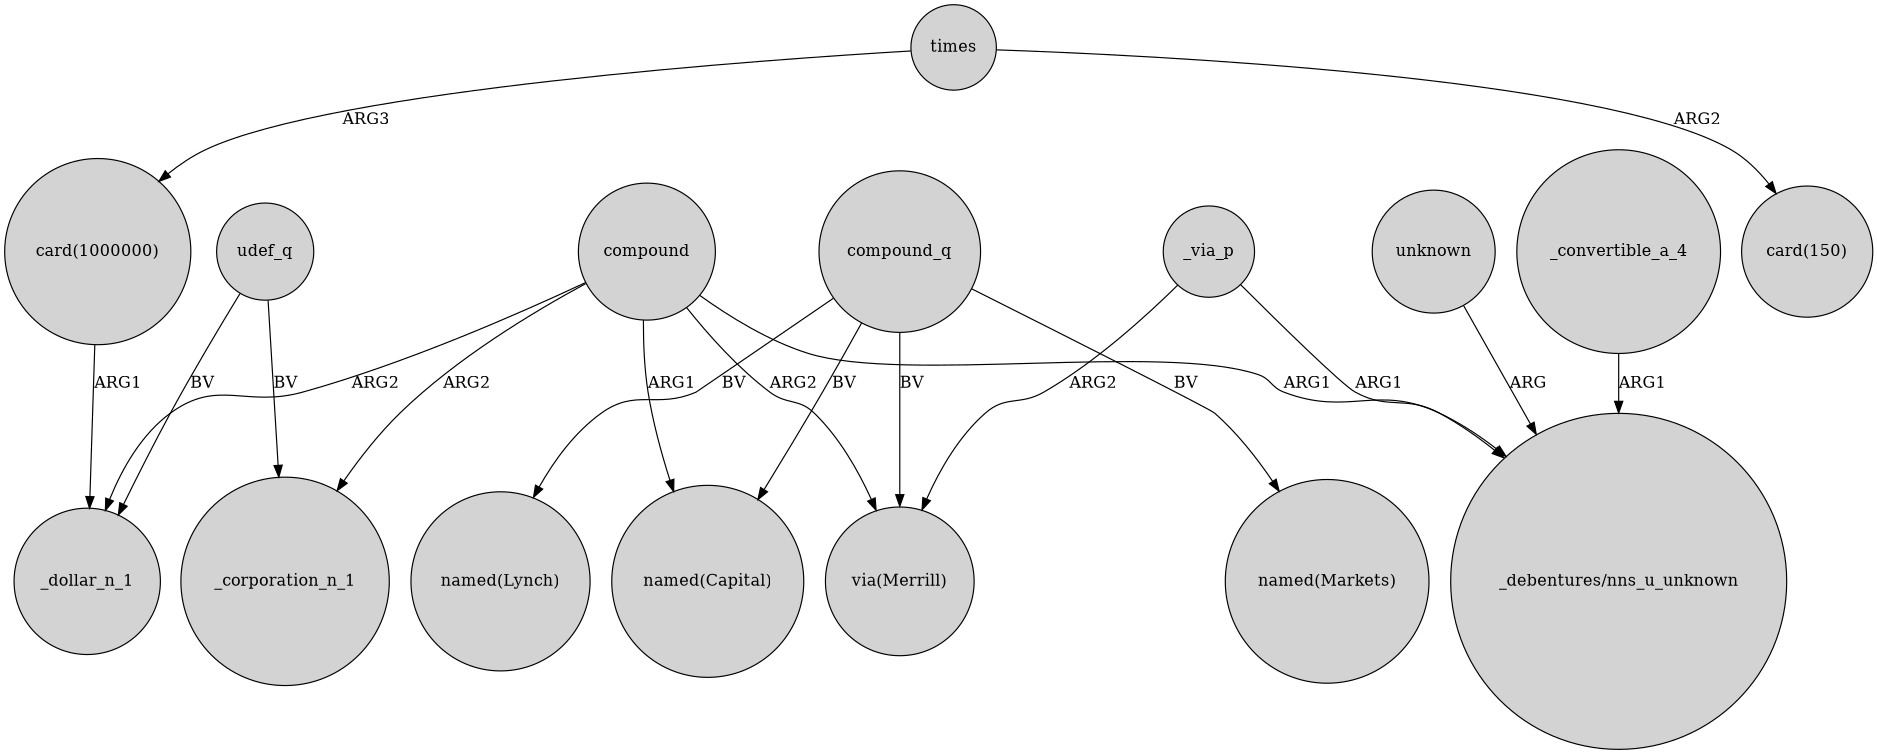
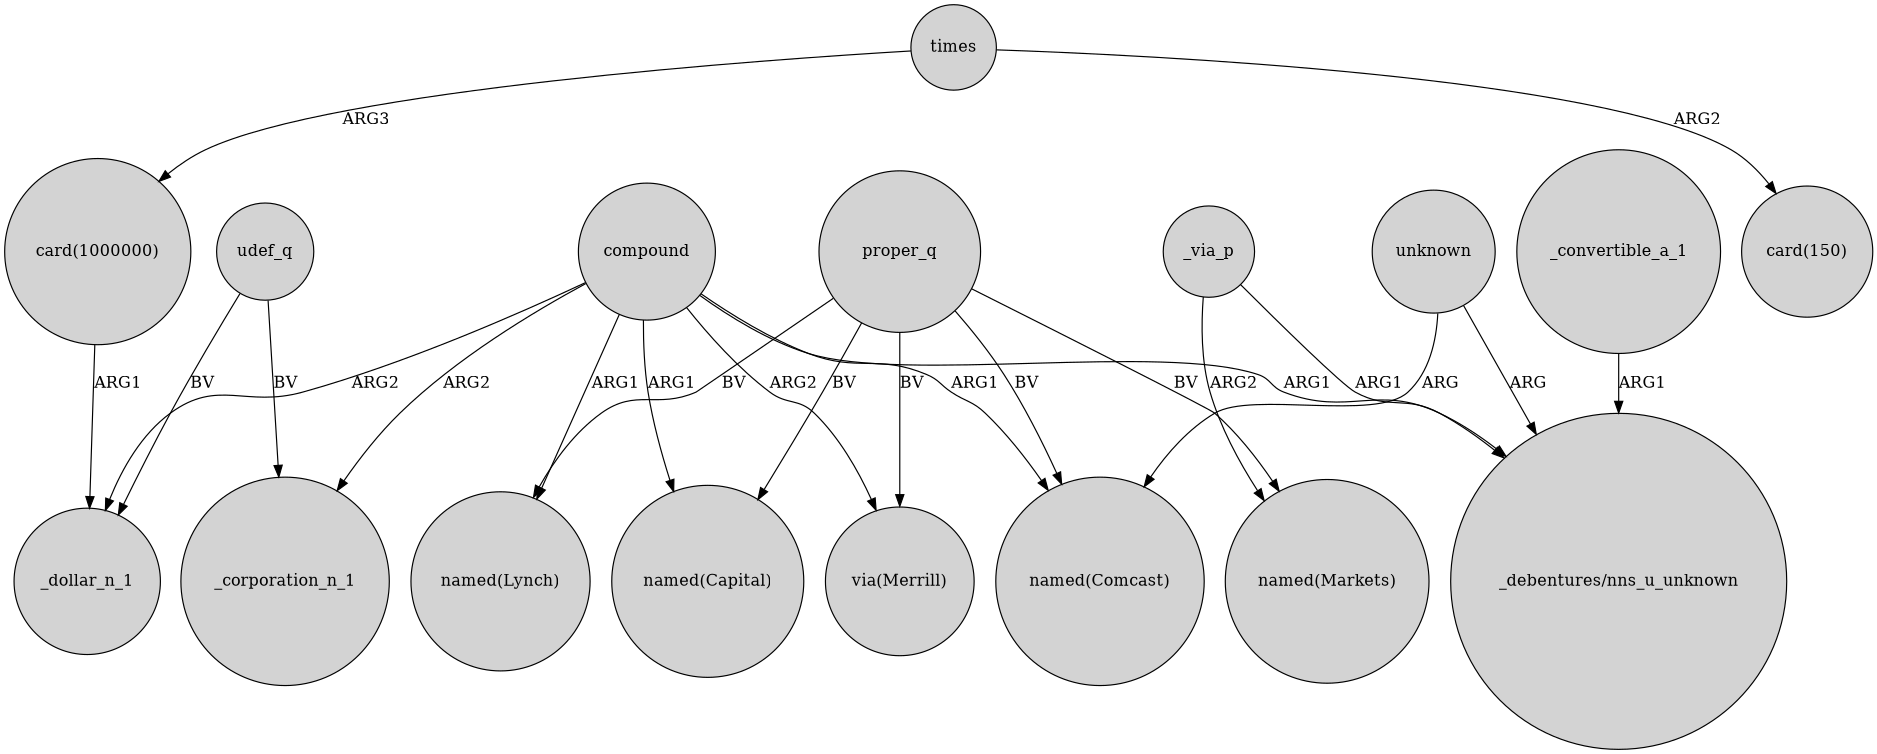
(900, 252) -> (900, 252)
(1619, 252) -> (1619, 252)
(1046, 391) -> (1212, 399)
none -> (581, 401)
none -> (1100, 581)
